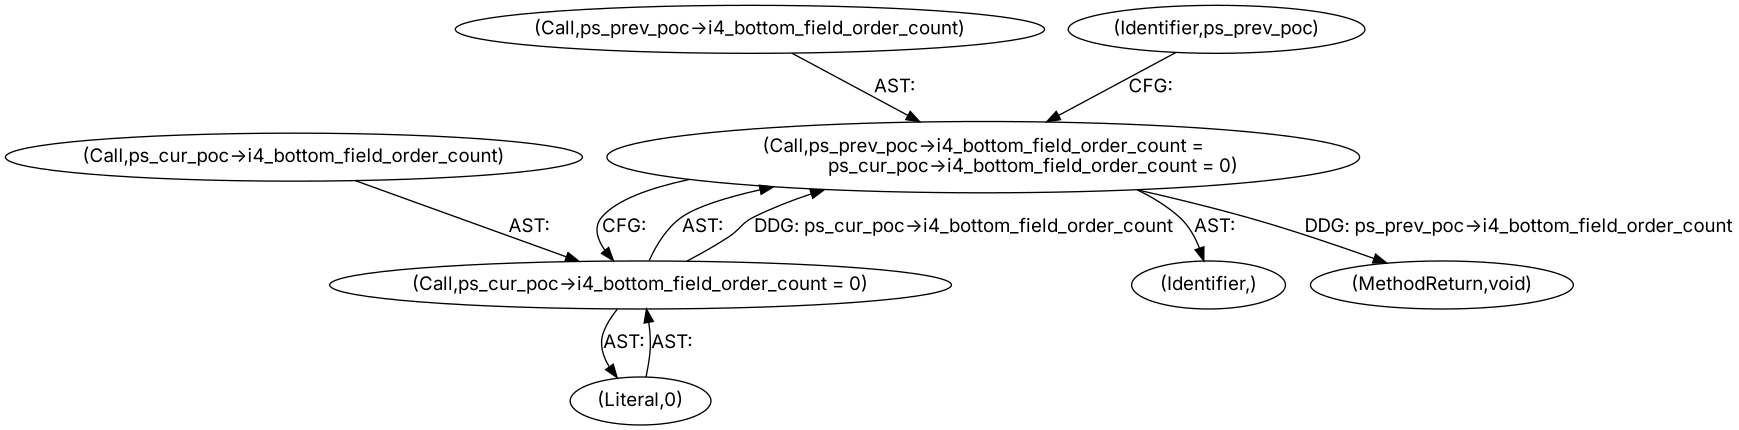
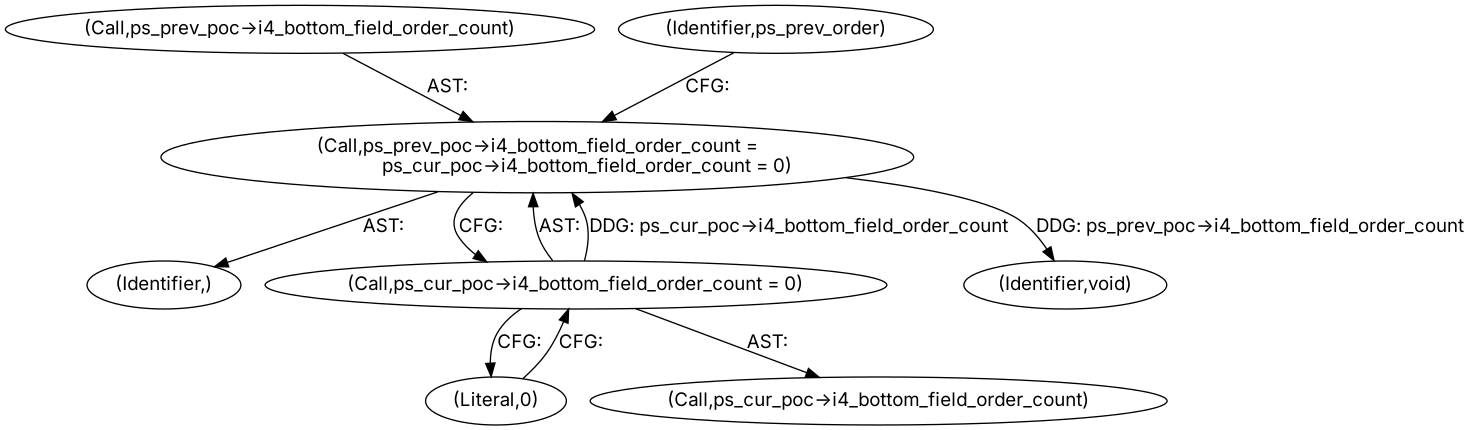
(1217, 29) -> (776, 29)
(461, 219) -> (721, 341)
(1442, 285) -> (1065, 285)
(627, 343) -> (522, 343)
(675, 343) -> (583, 343)
